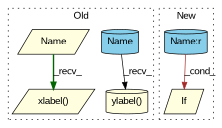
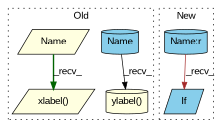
(200, 72) -> (200, 72)
(184, 102) -> (184, 102)
